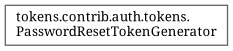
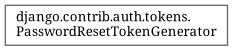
(116, 25) -> (116, 25)
